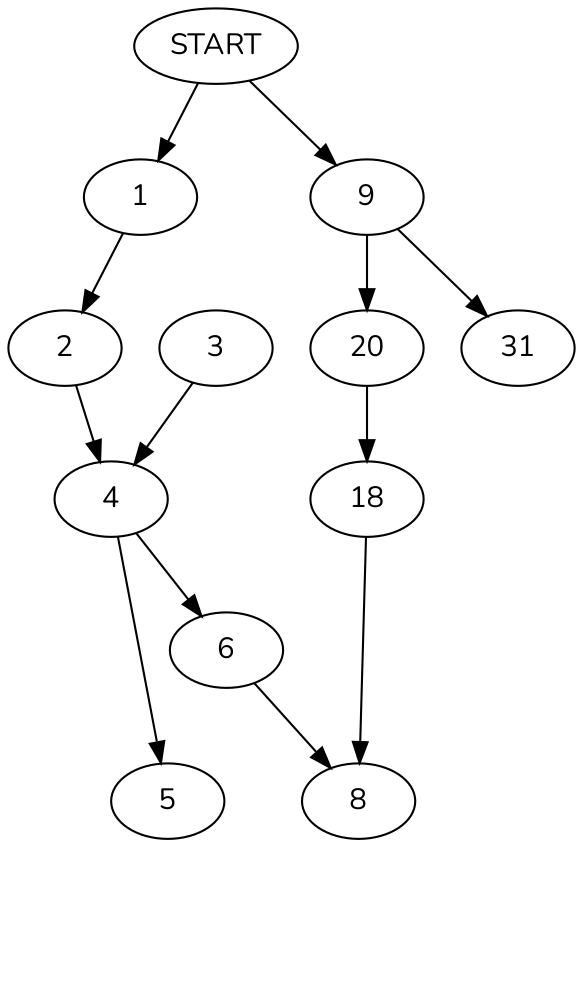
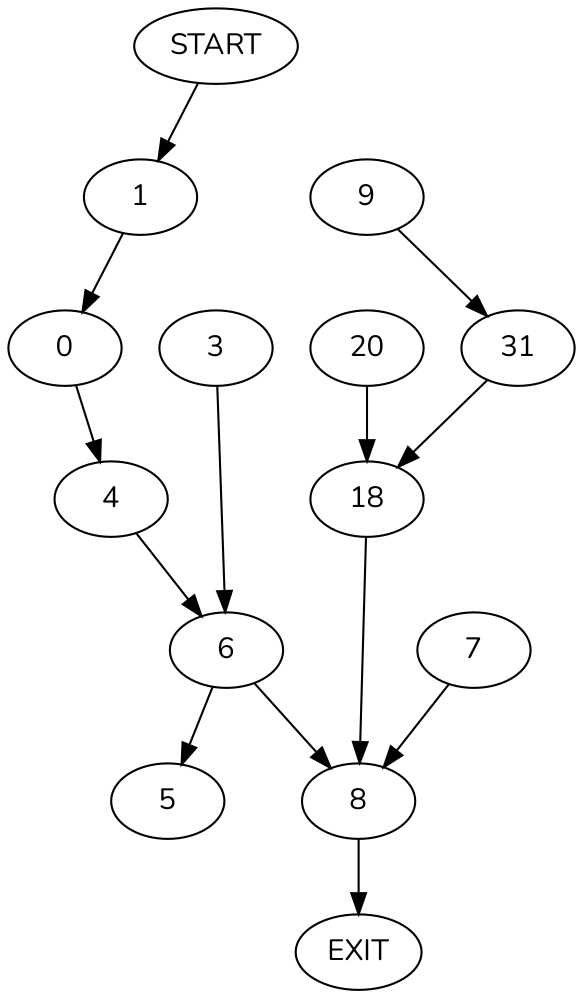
(285, 115) -> none
(367, 262) -> none
(65, 348) -> (65, 348)
(170, 415) -> (221, 488)
none -> (450, 416)
(137, 639) -> (201, 716)
none -> (474, 650)
none -> (359, 952)
